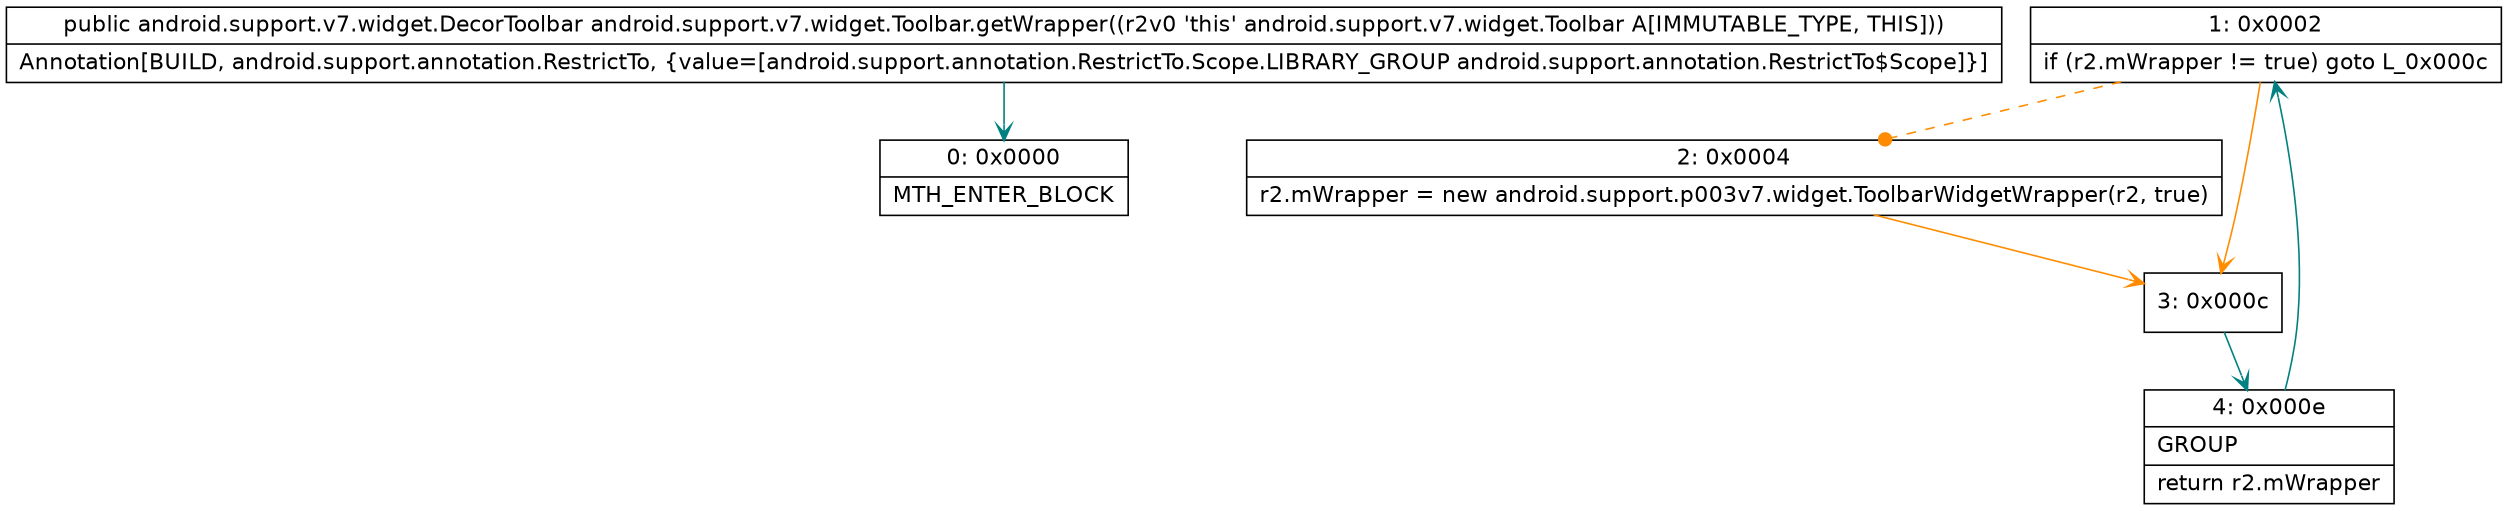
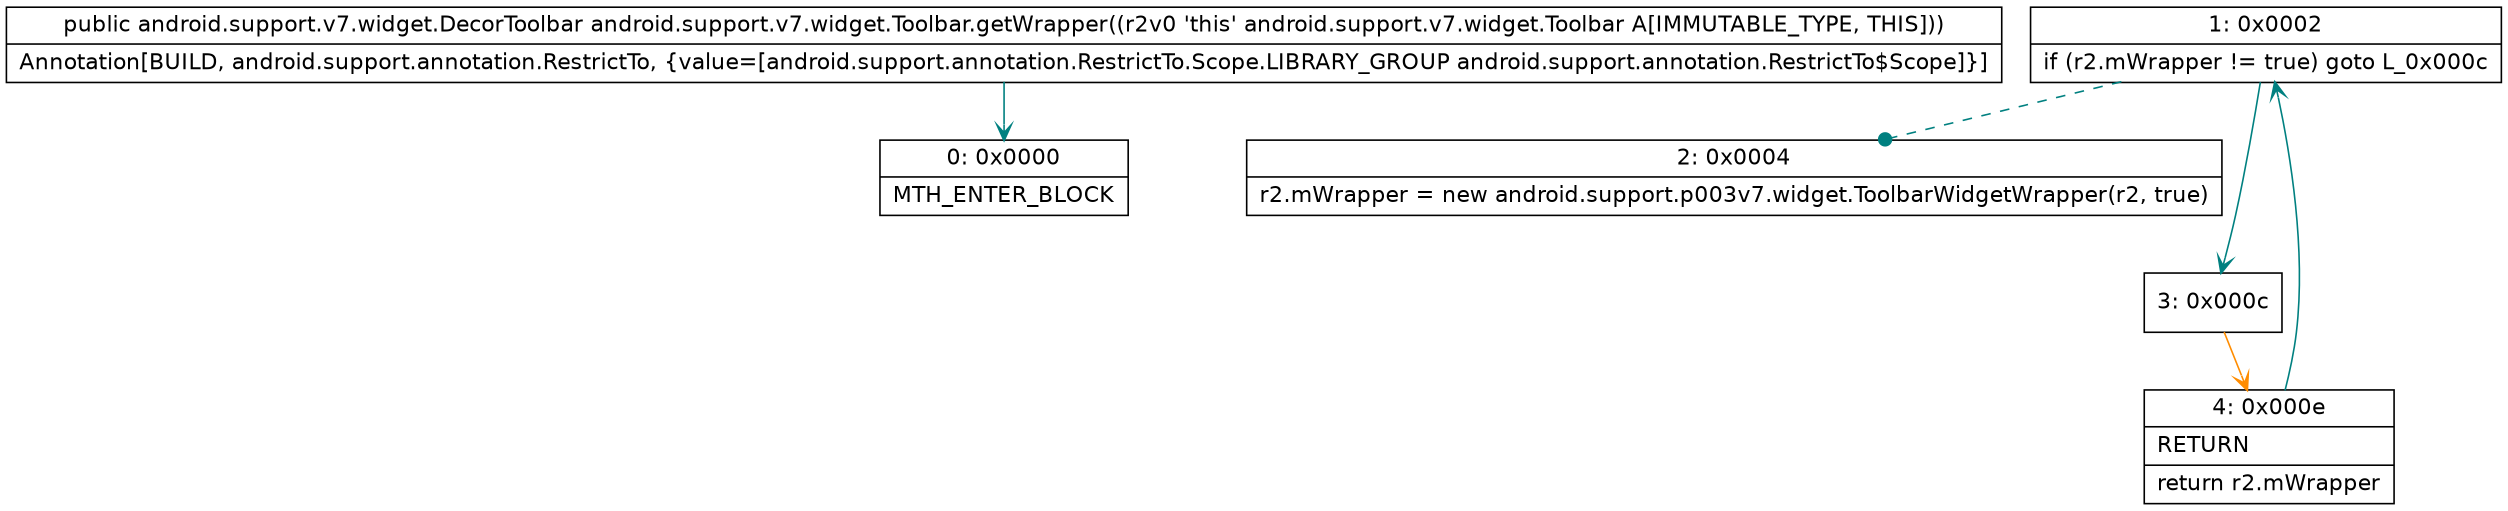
(2006, 110) -> (2006, 110)
(2245, 170) -> (2245, 170)
(2001, 247) -> none
(2233, 354) -> (2233, 354)
(2198, 445) -> (2204, 445)
